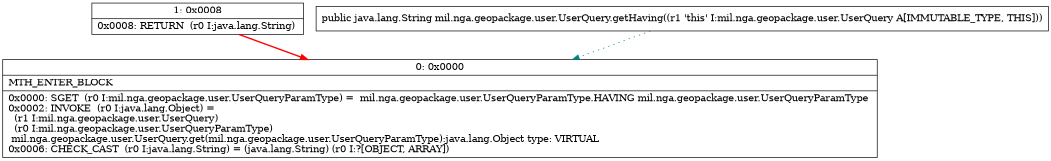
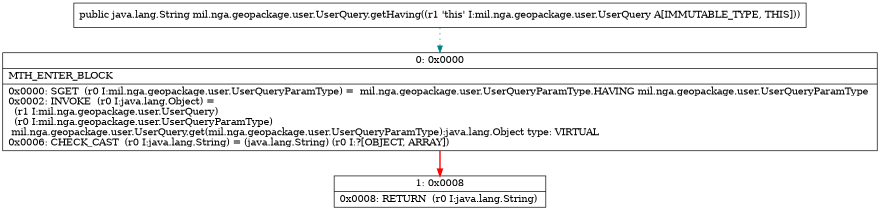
(270, 46) -> (440, 160)
